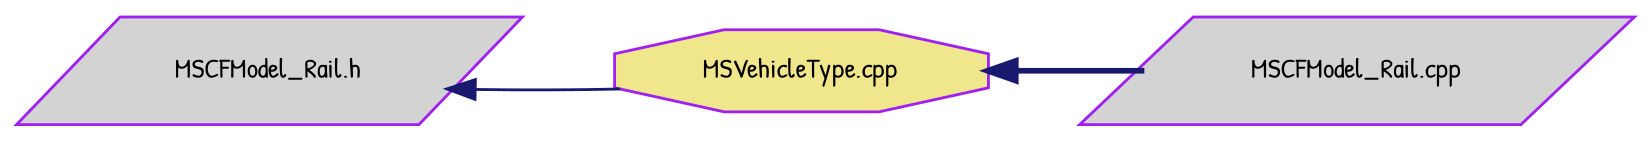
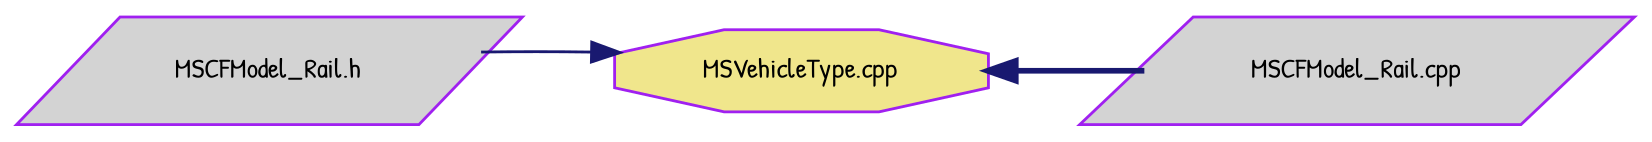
(548, 90) -> (536, 52)
